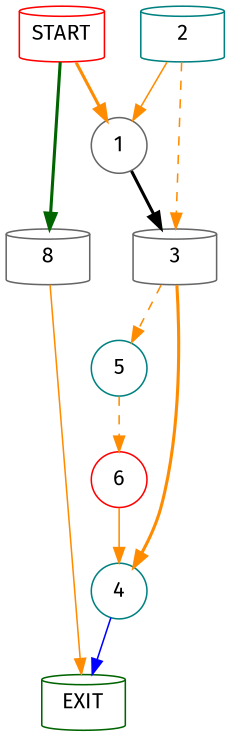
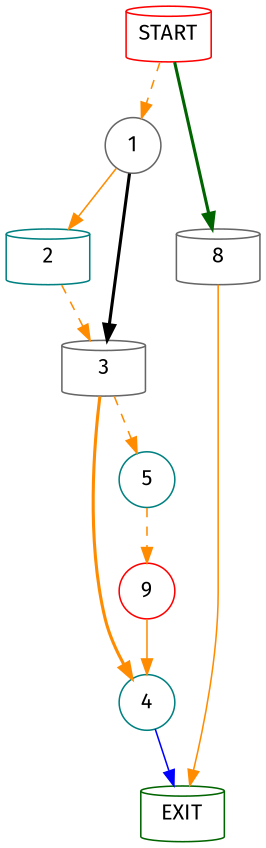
(88, 84) -> (153, 83)
(154, 84) -> (97, 192)
(119, 480) -> (147, 591)
